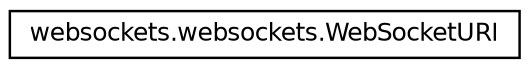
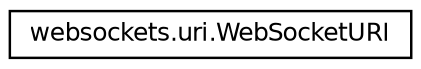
(265, 34) -> (211, 34)
